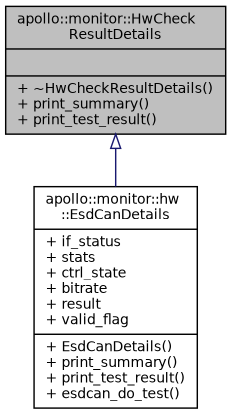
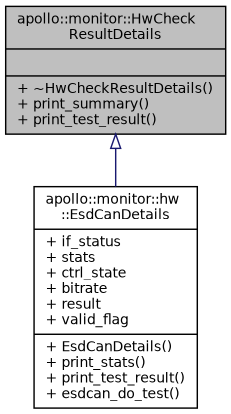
(112, 363) -> (96, 363)
